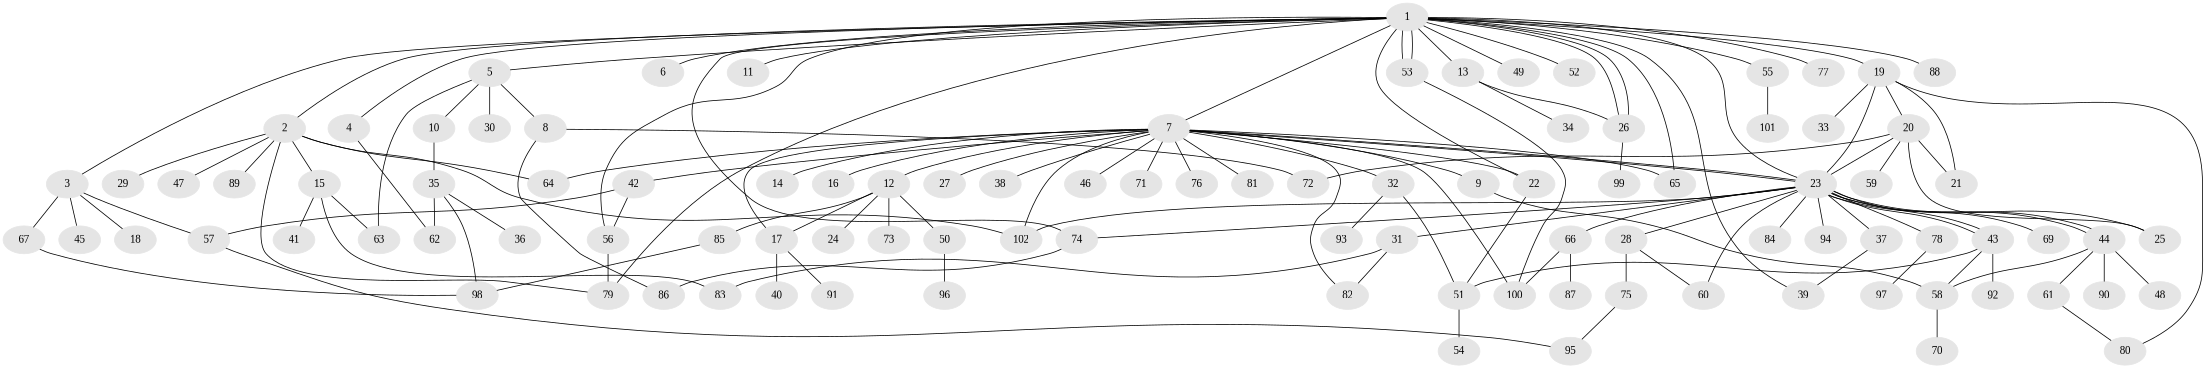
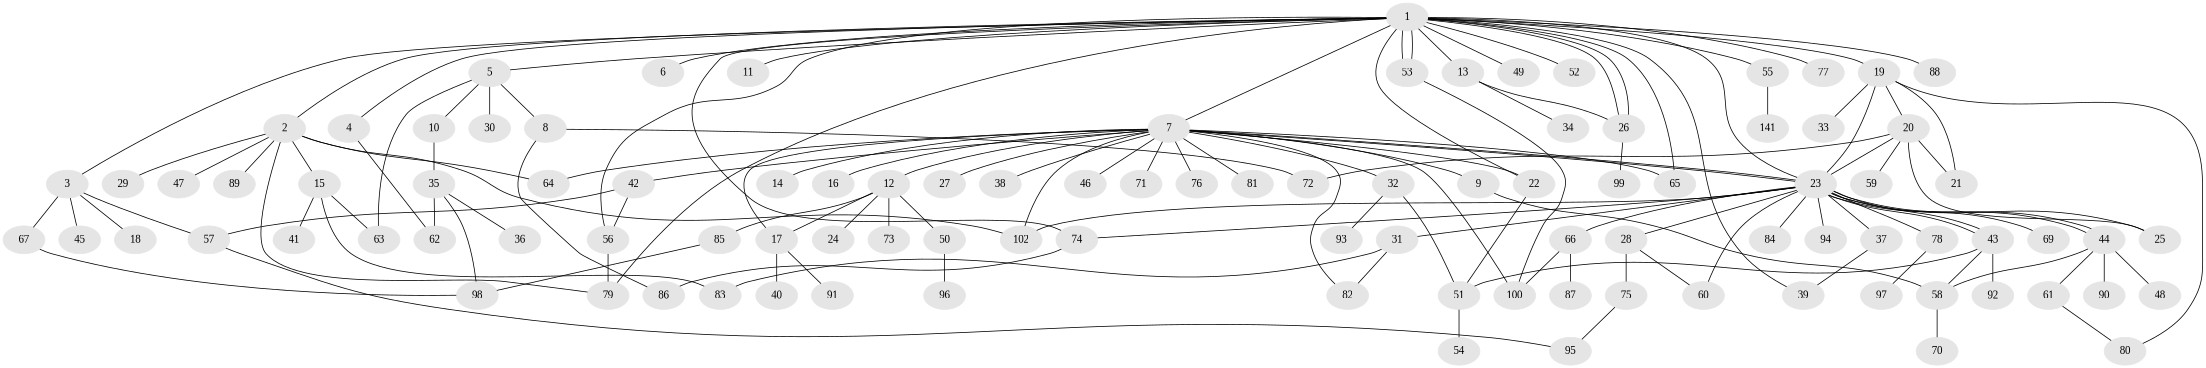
(1768, 128) -> (1768, 128)
